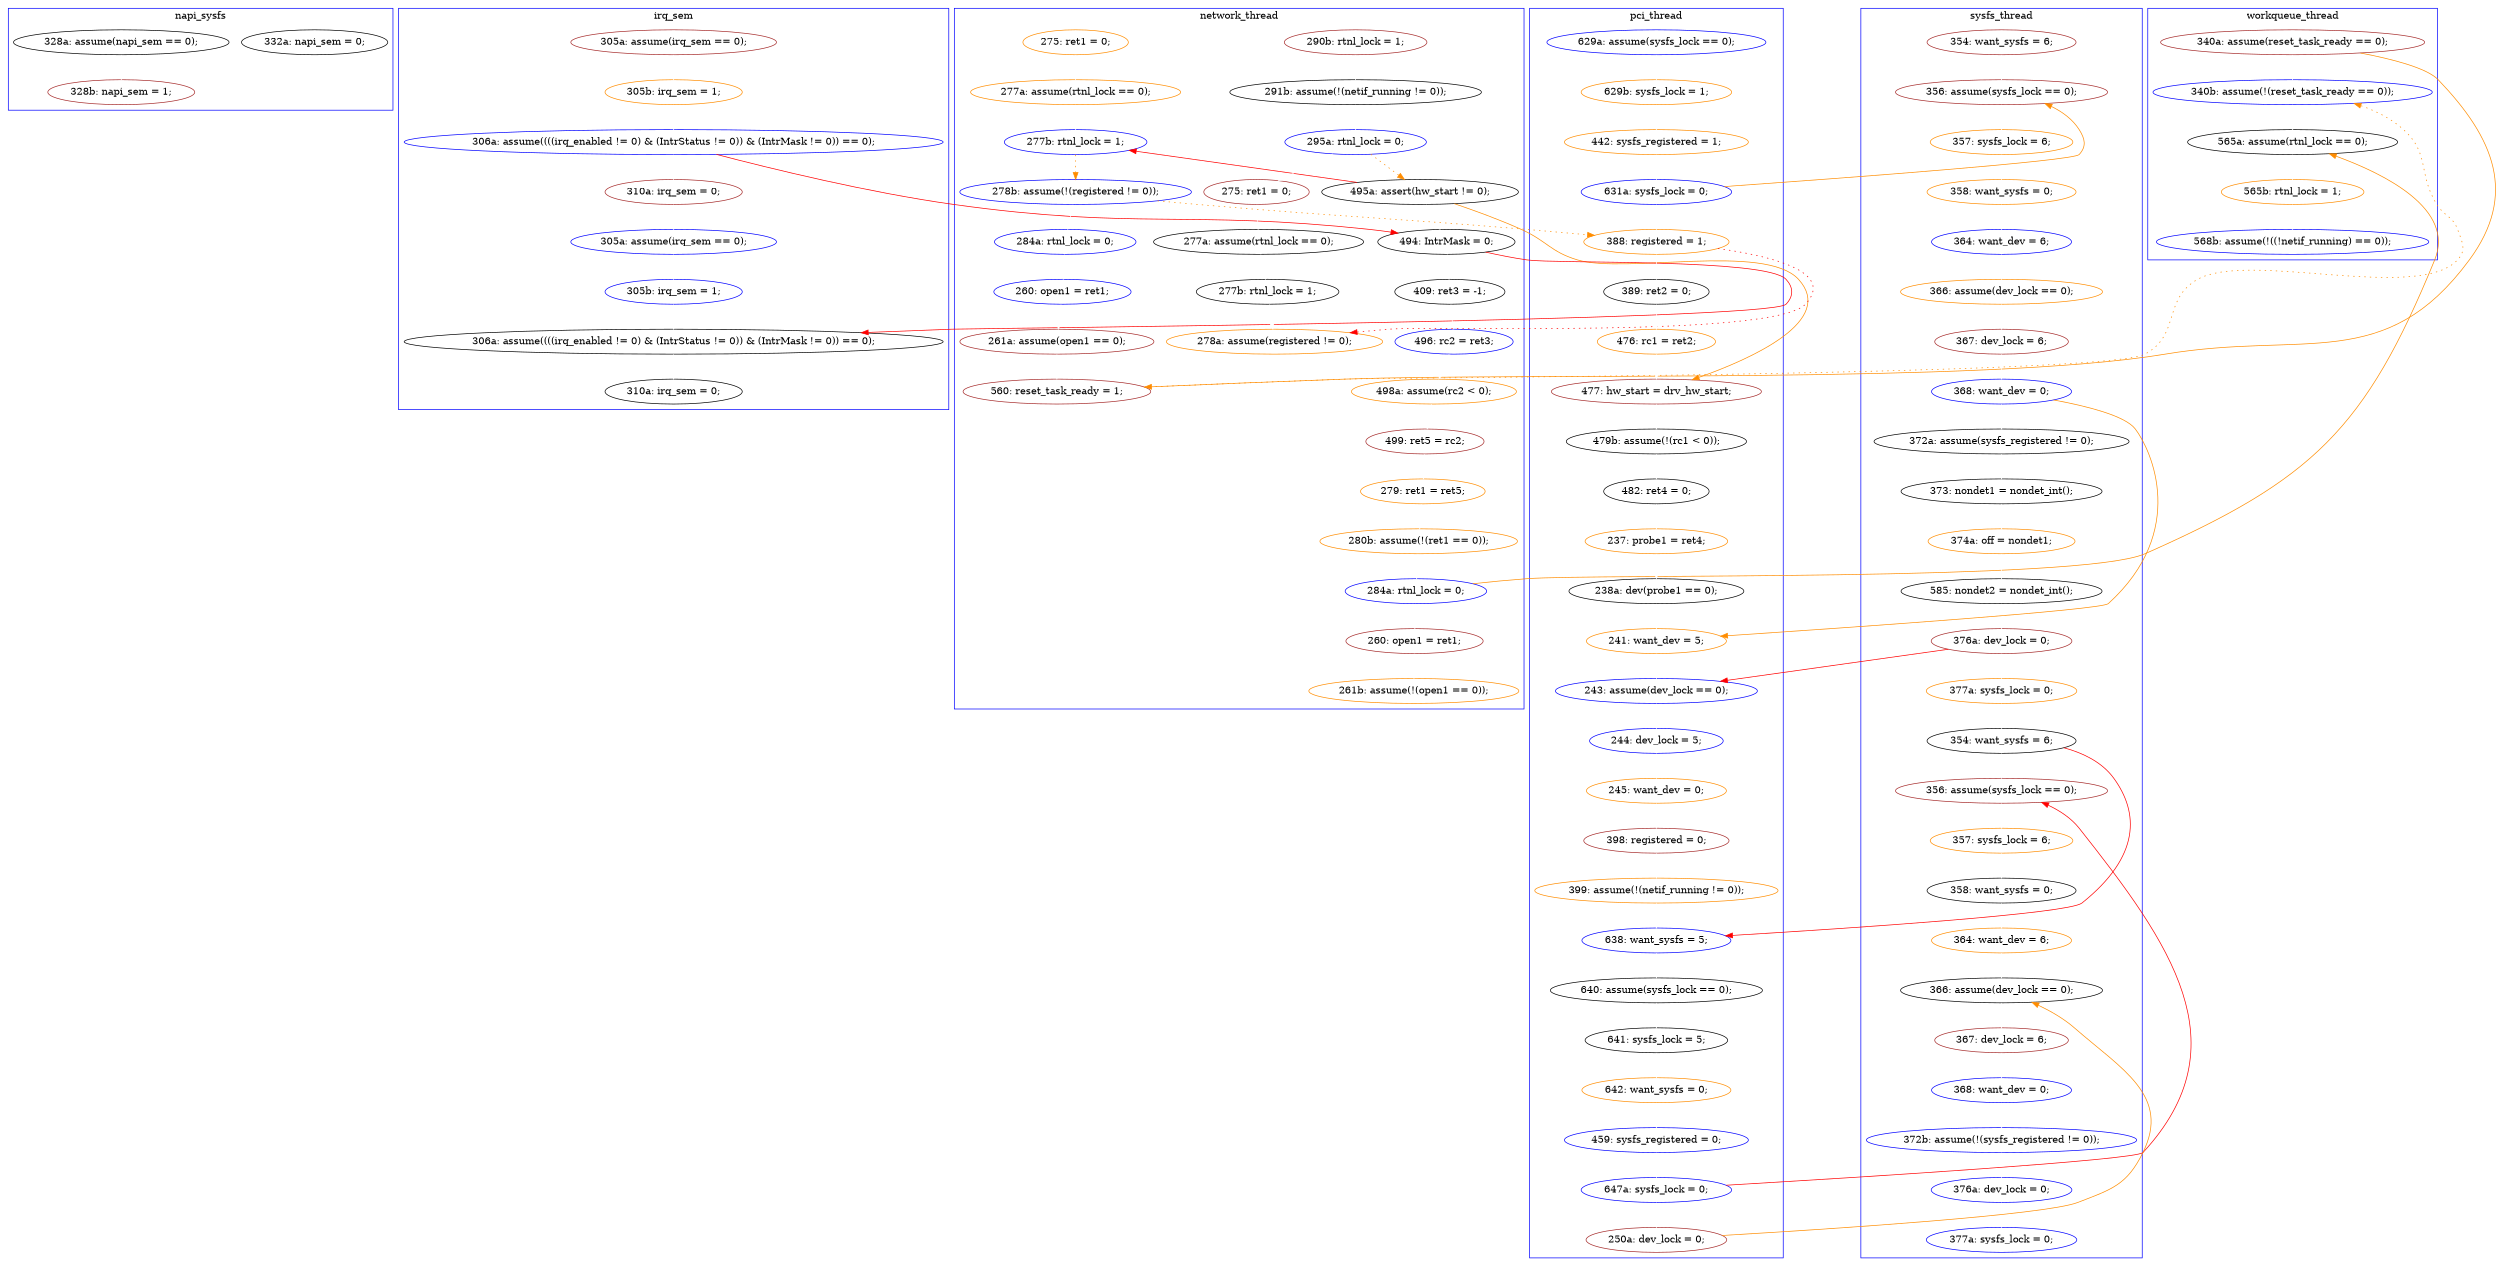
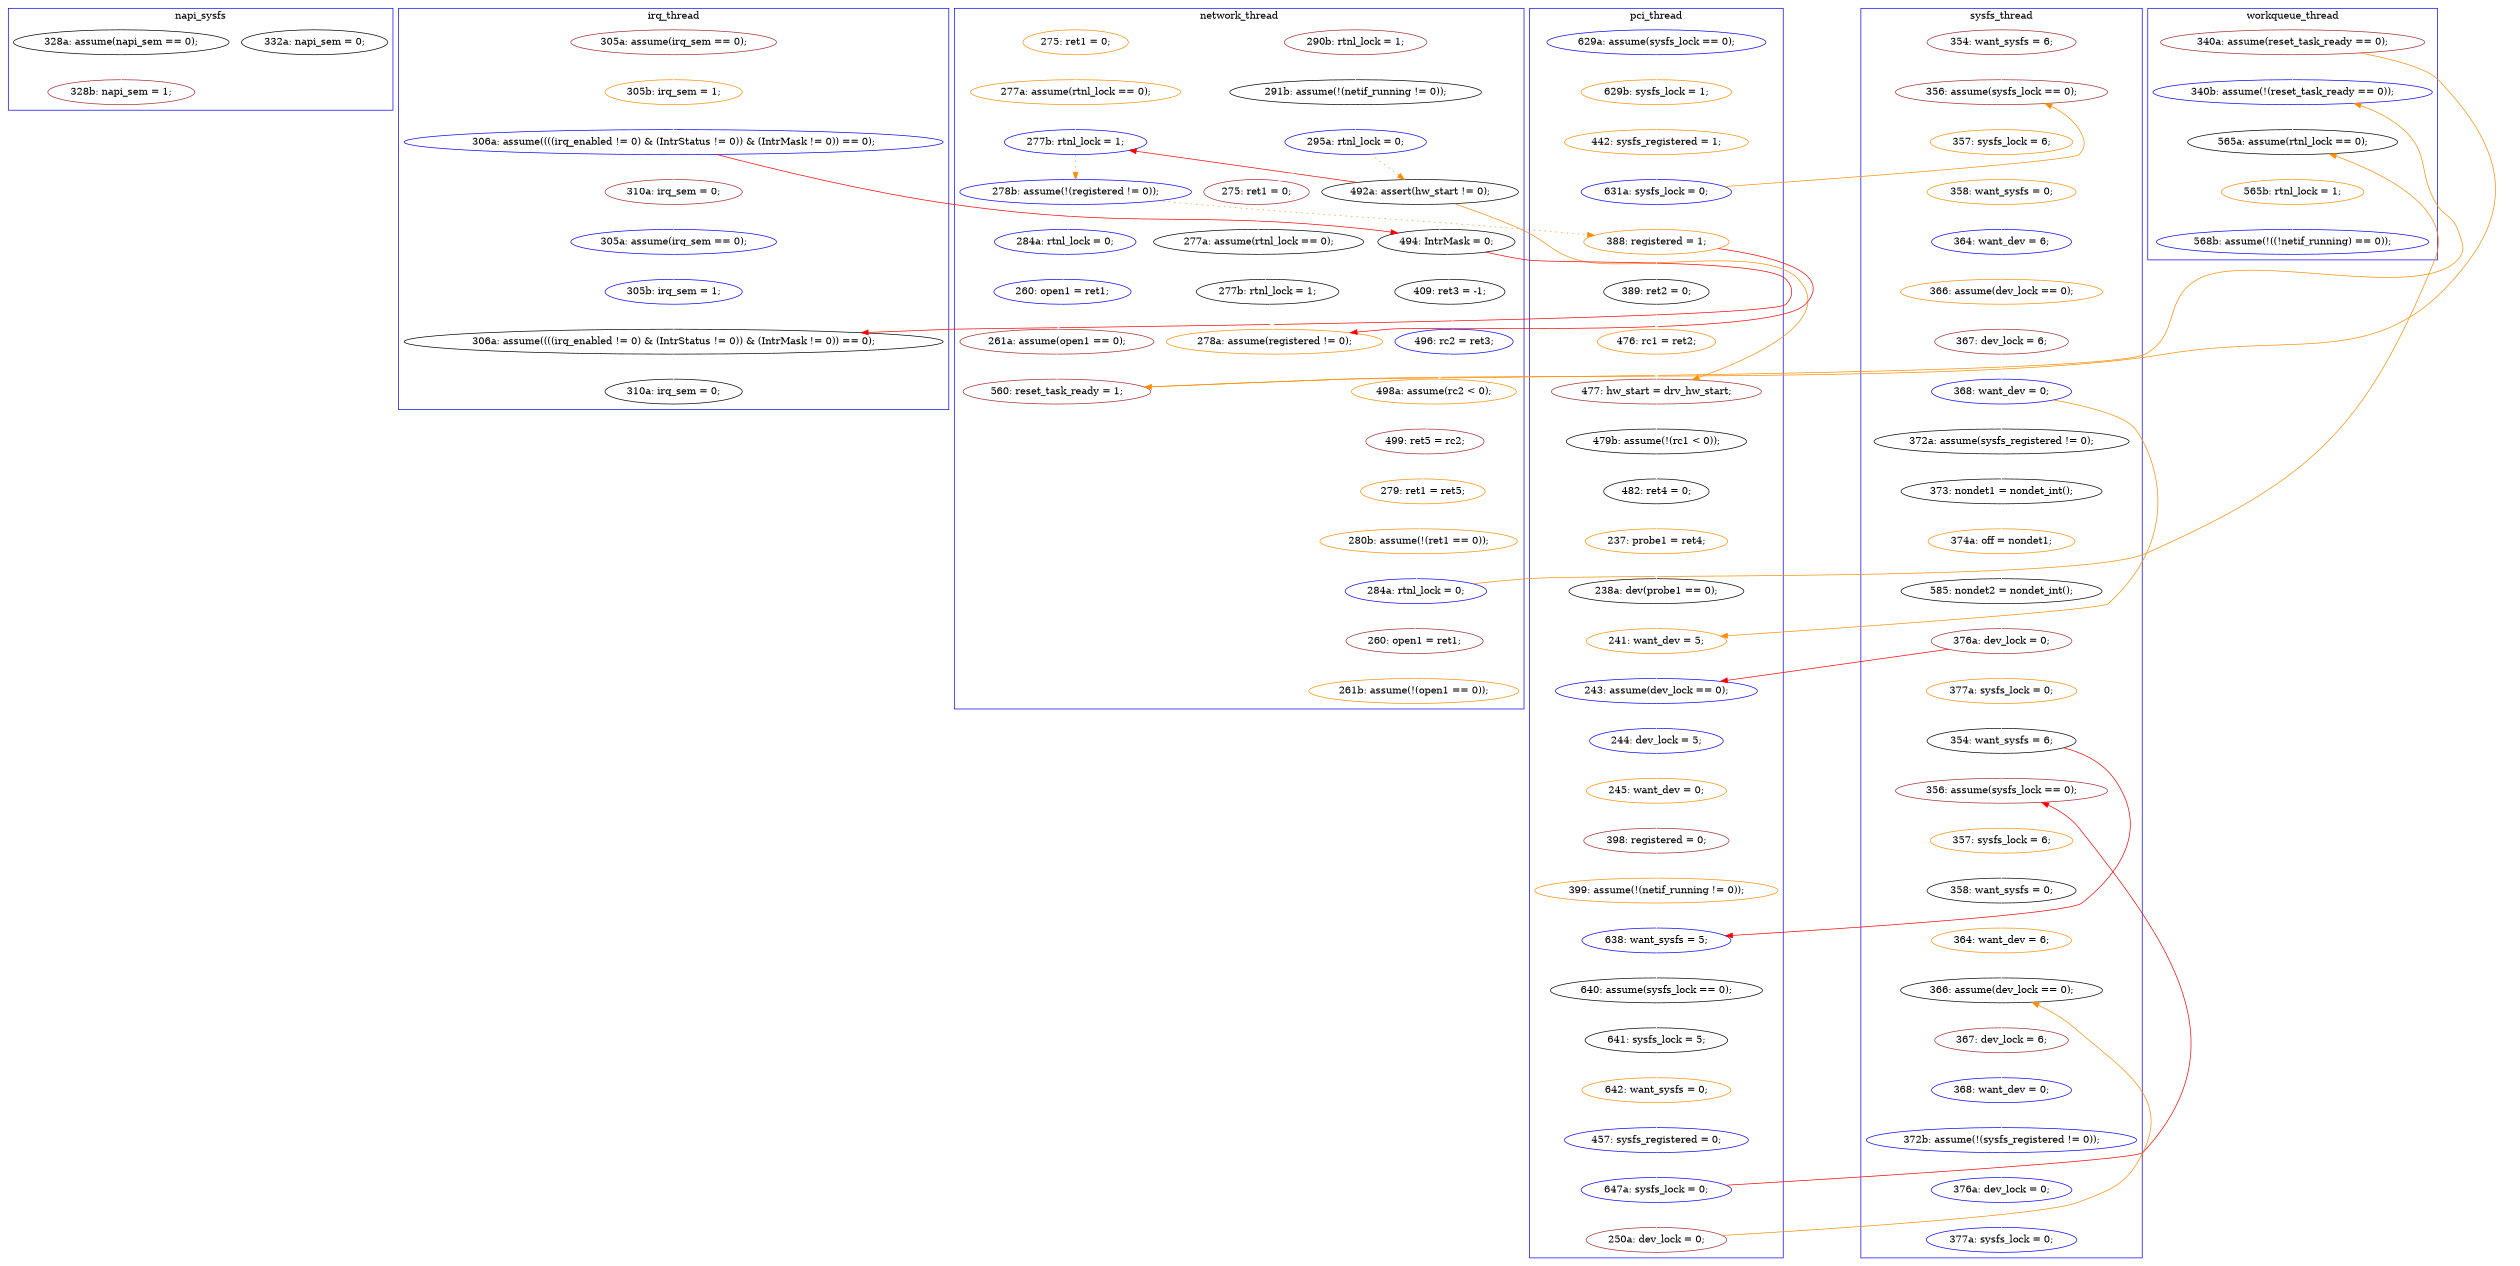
(674, 16) -> (674, 16)
(1420, 192) -> (1420, 192)
(1646, 327) -> (1646, 327)
(2155, 347) -> (2155, 347)
(1656, 1140) -> (1656, 1140)
